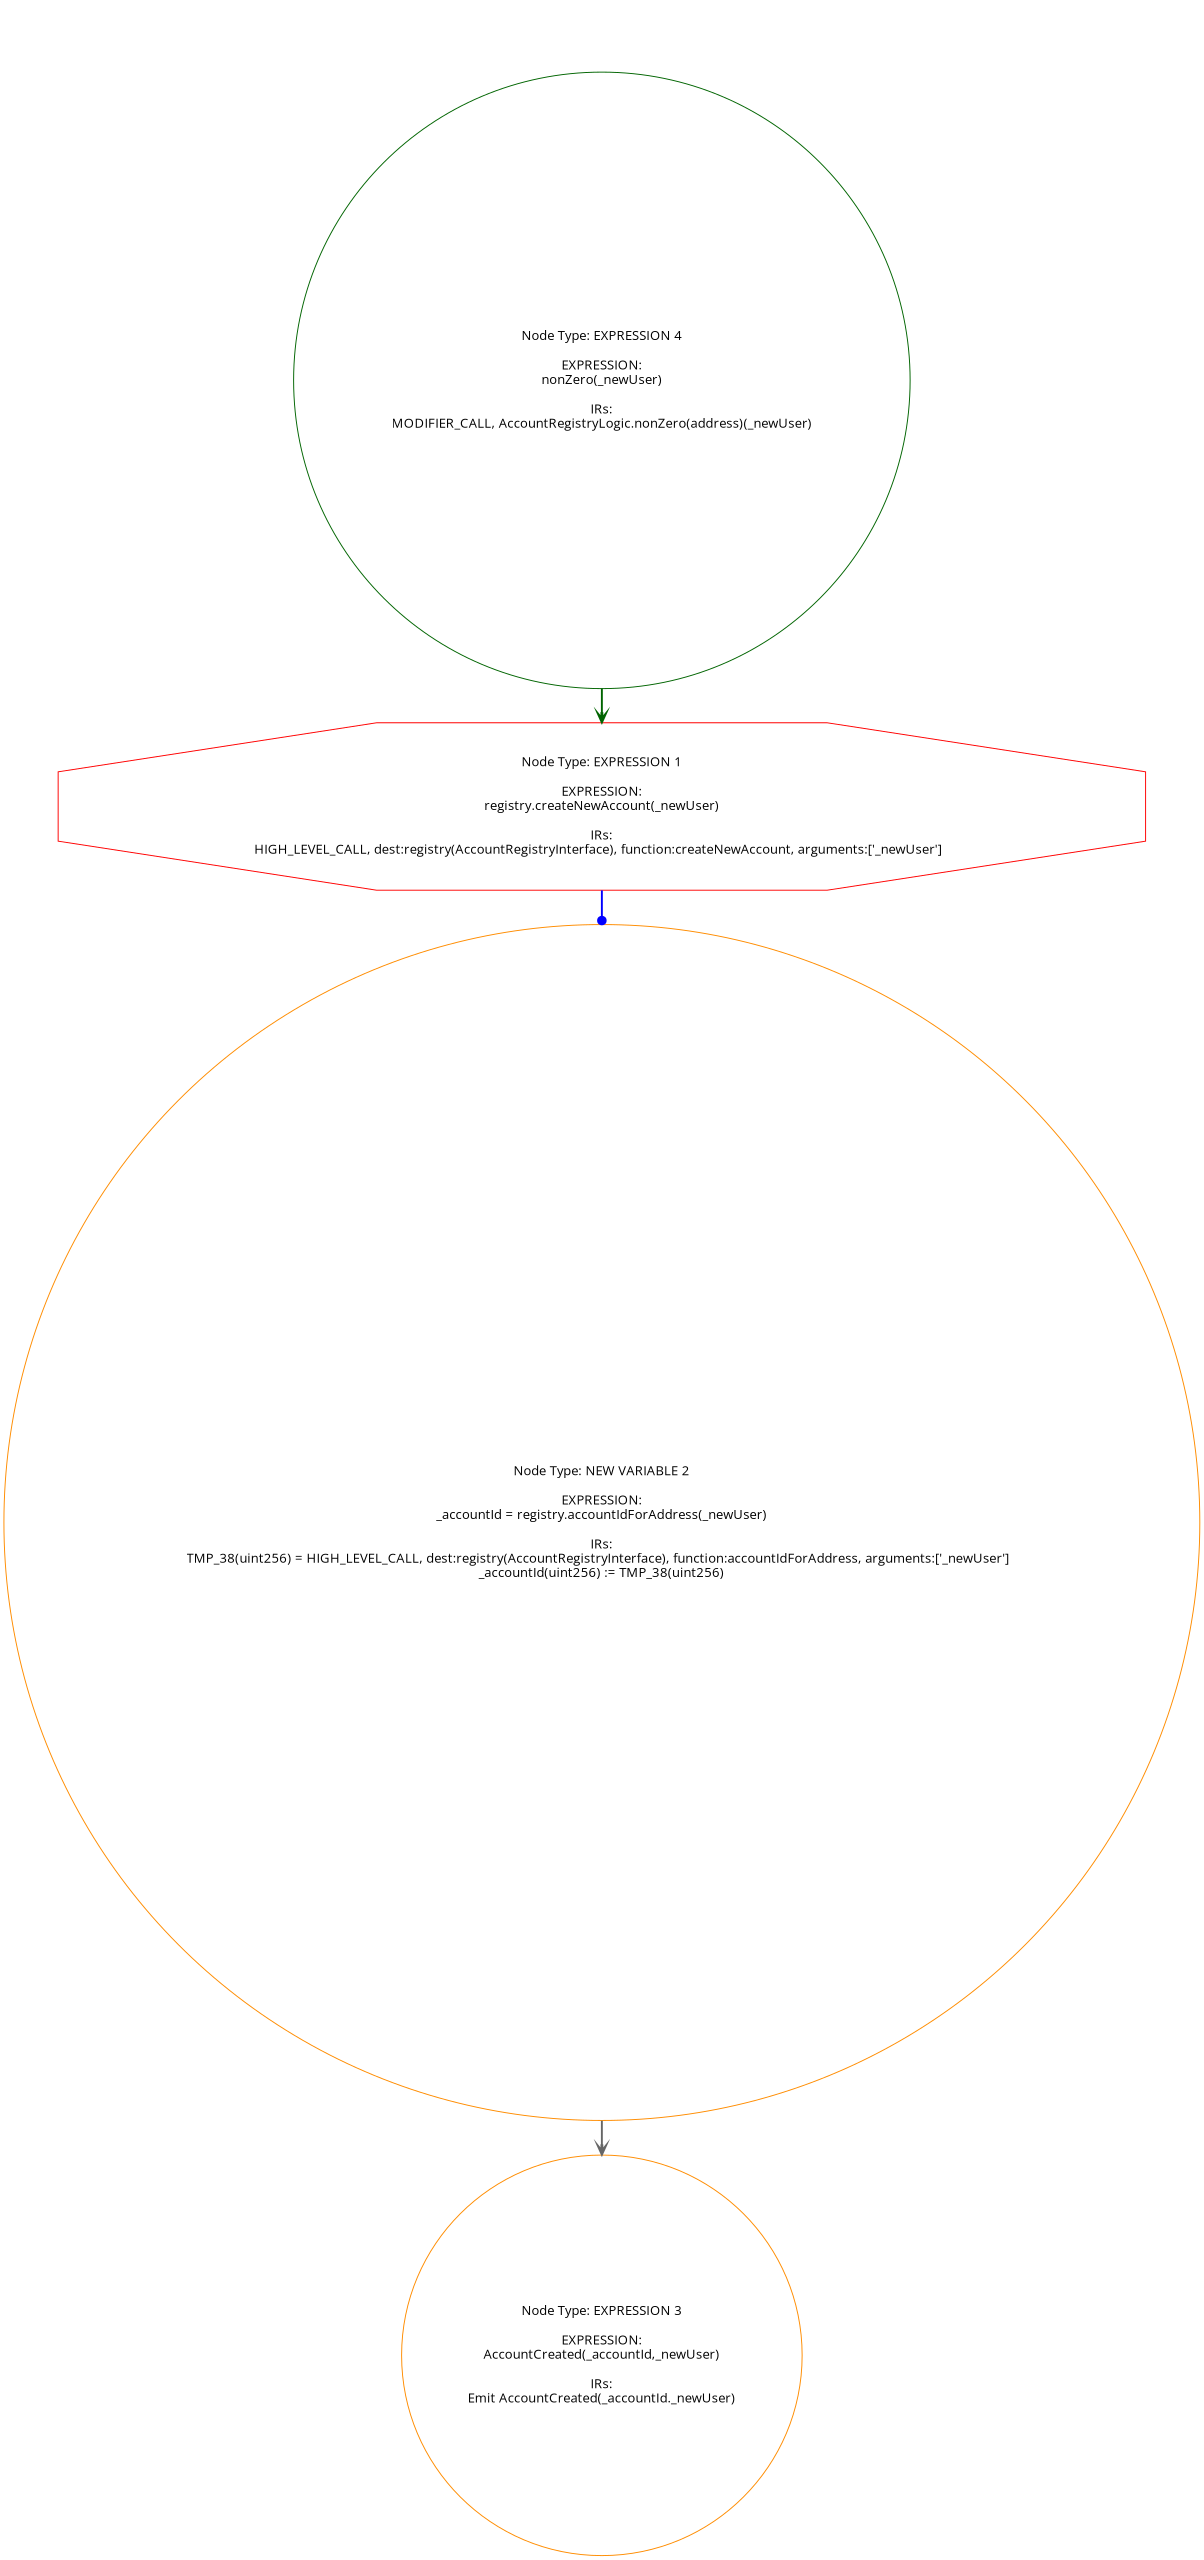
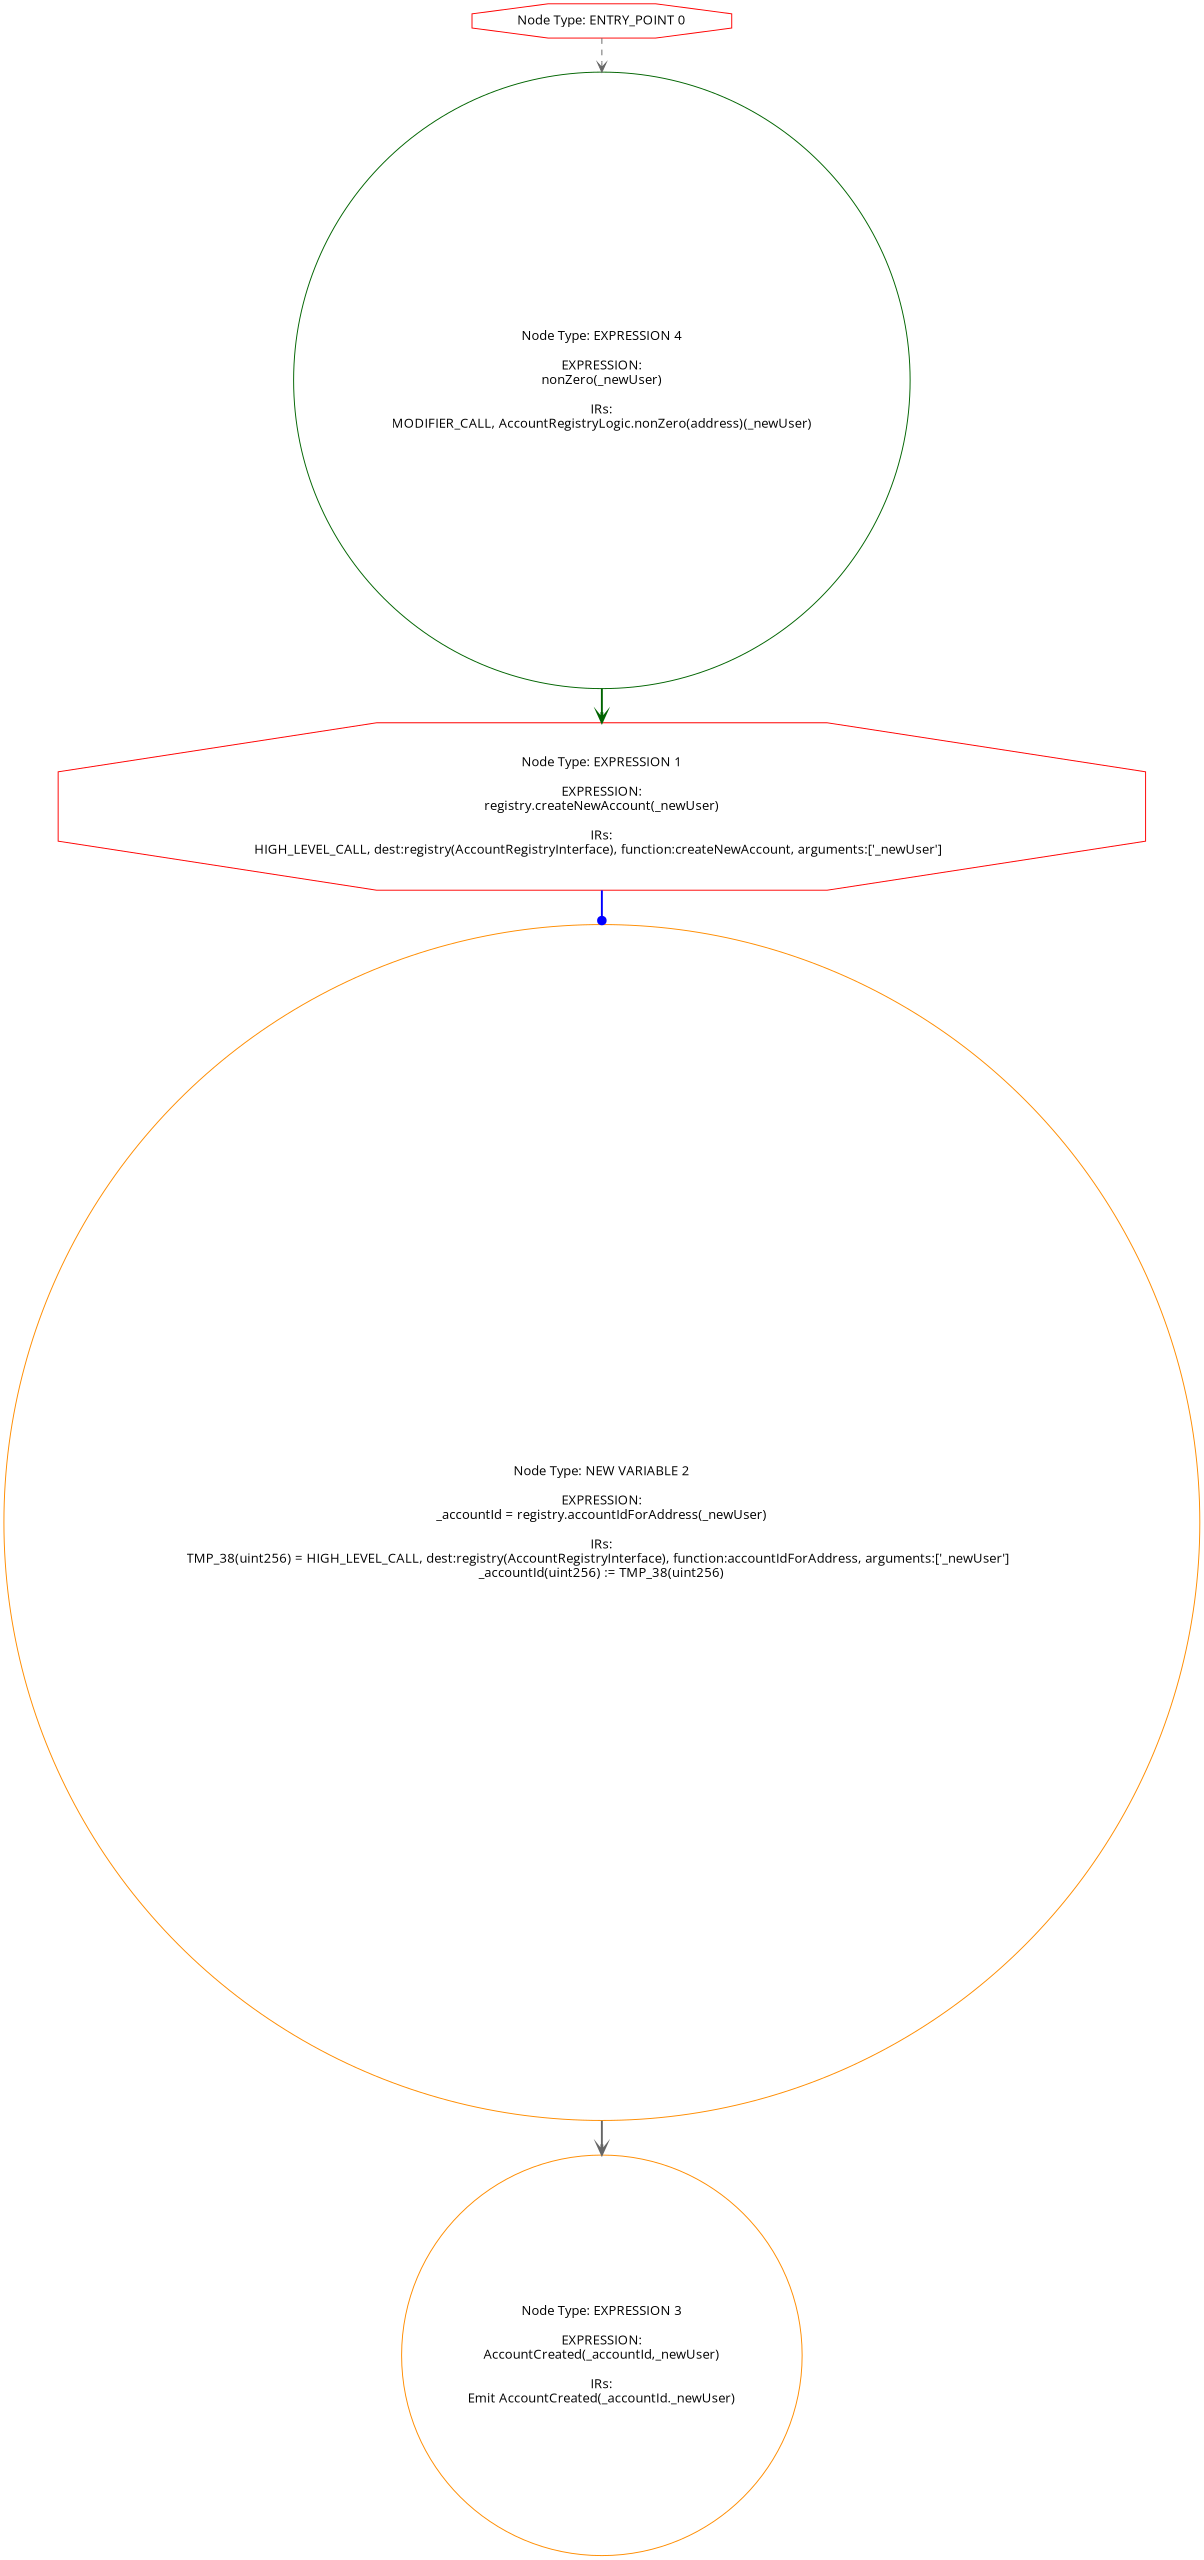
none -> (602, 21)
